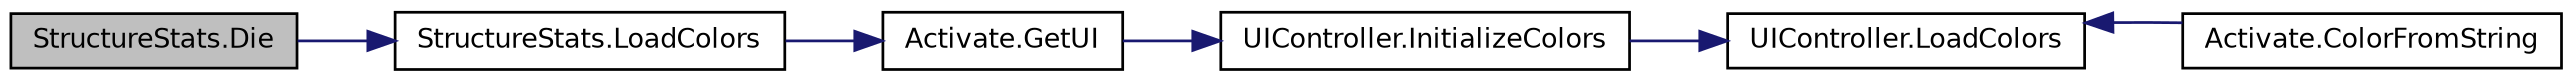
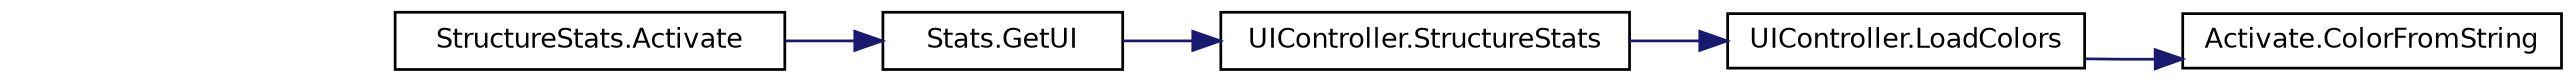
(2148, 22) -> (2120, 59)
(154, 41) -> none
(590, 41) -> (590, 41)
(1003, 41) -> (1003, 41)
(1425, 41) -> (1425, 41)
